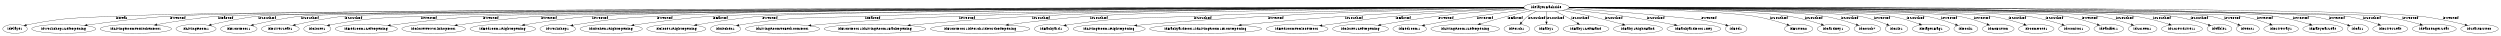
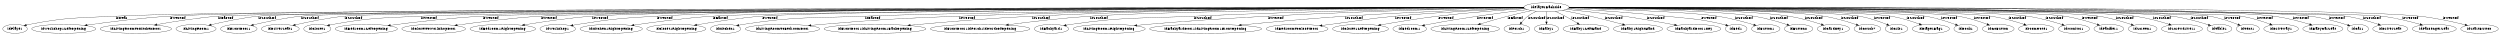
(1403, 18) -> (1403, 18)
none -> (1766, 29)
